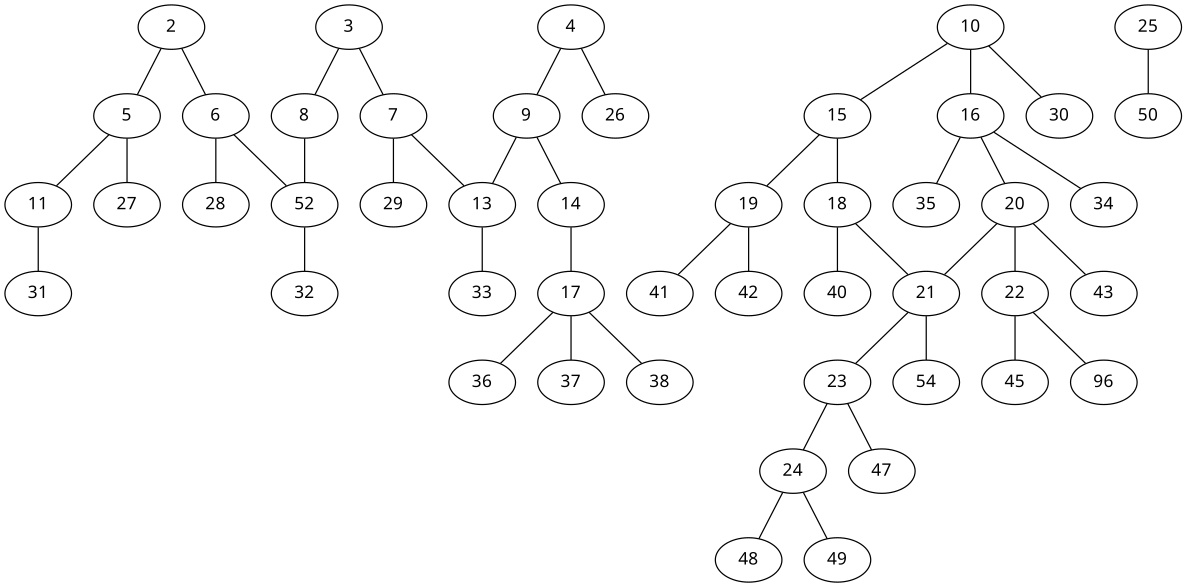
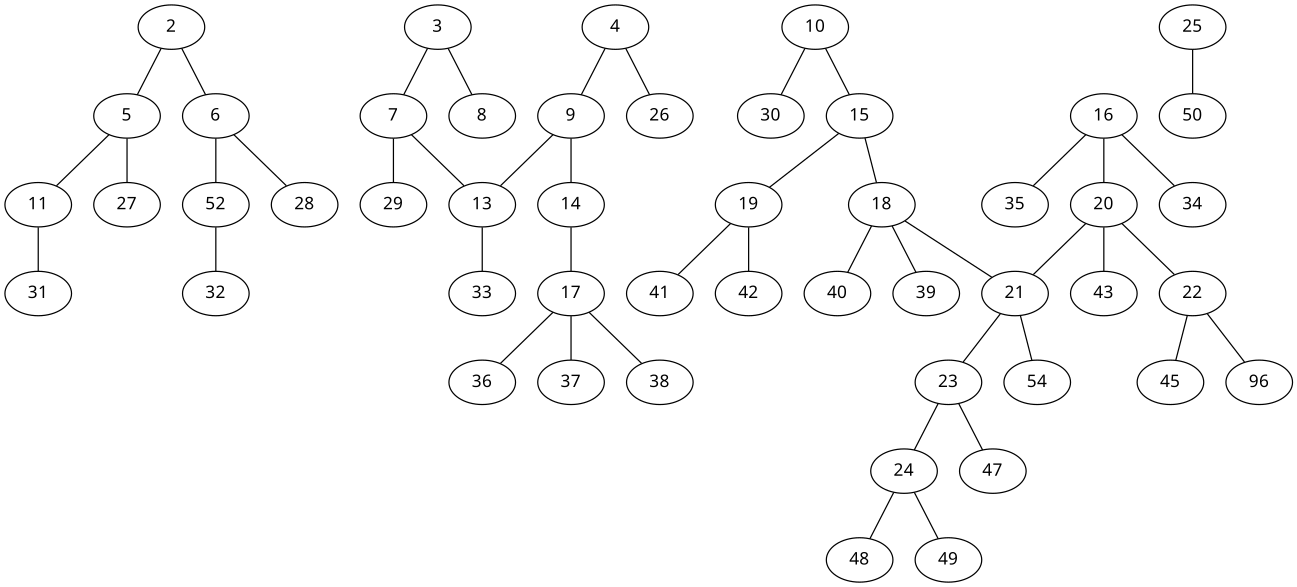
(971, 72) -> none
(305, 160) -> none
none -> (926, 294)
